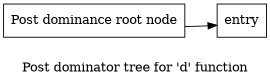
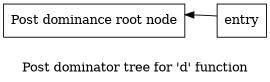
(196, 26) -> (206, 15)
